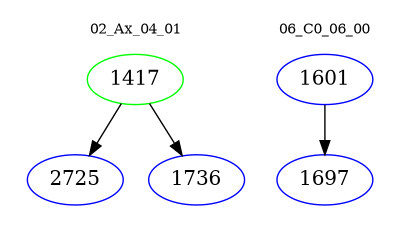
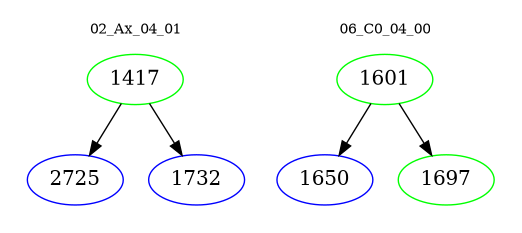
(325, 30) -> (386, 30)
(325, 79) -> (385, 79)
(197, 180) -> (197, 180)
none -> (325, 180)
(325, 180) -> (446, 180)
